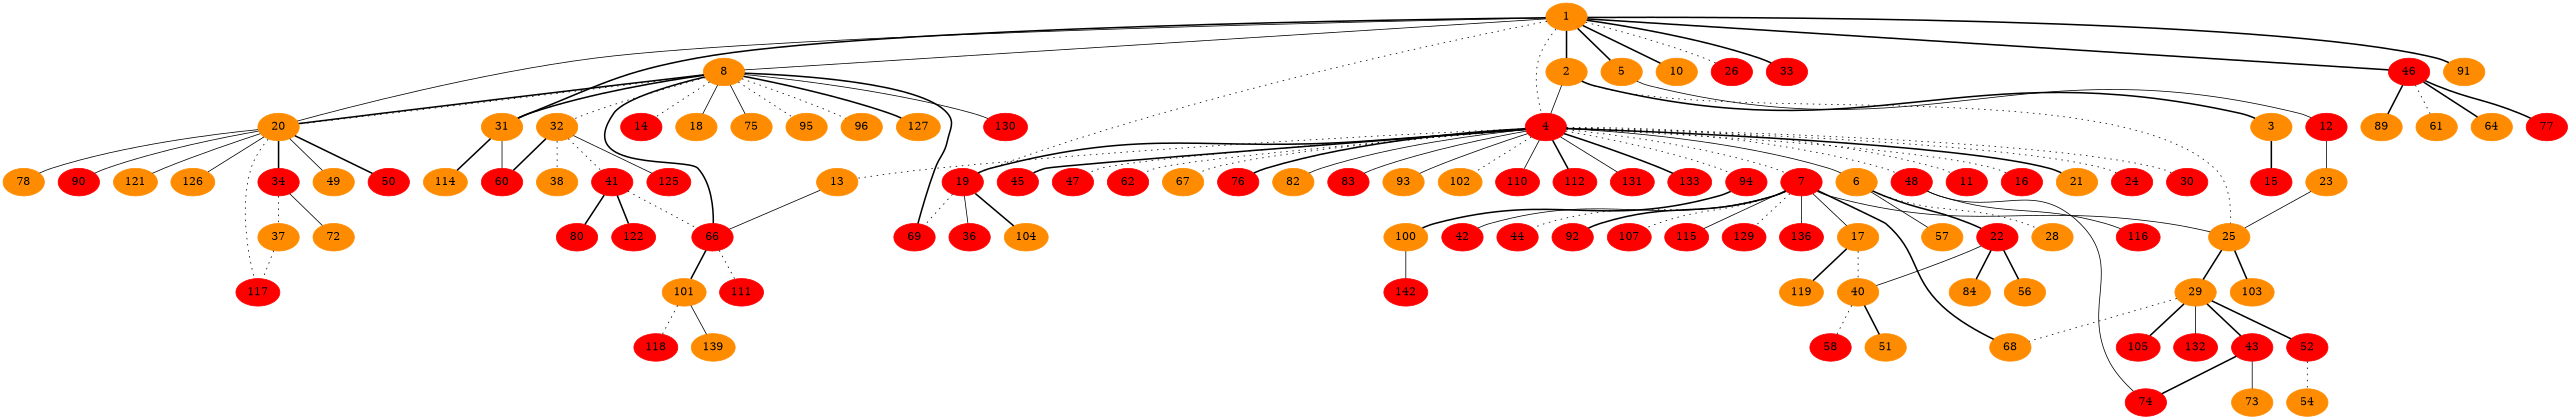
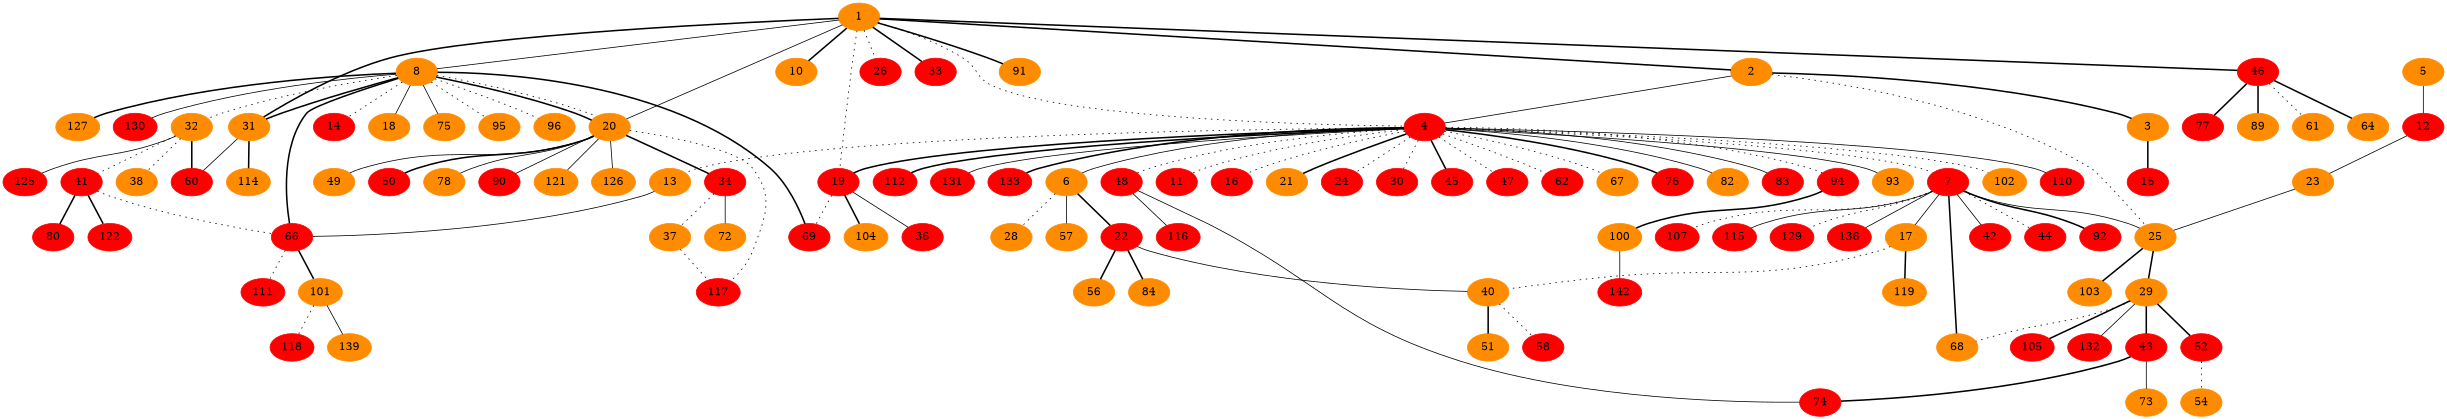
(1594, 44) -> none
